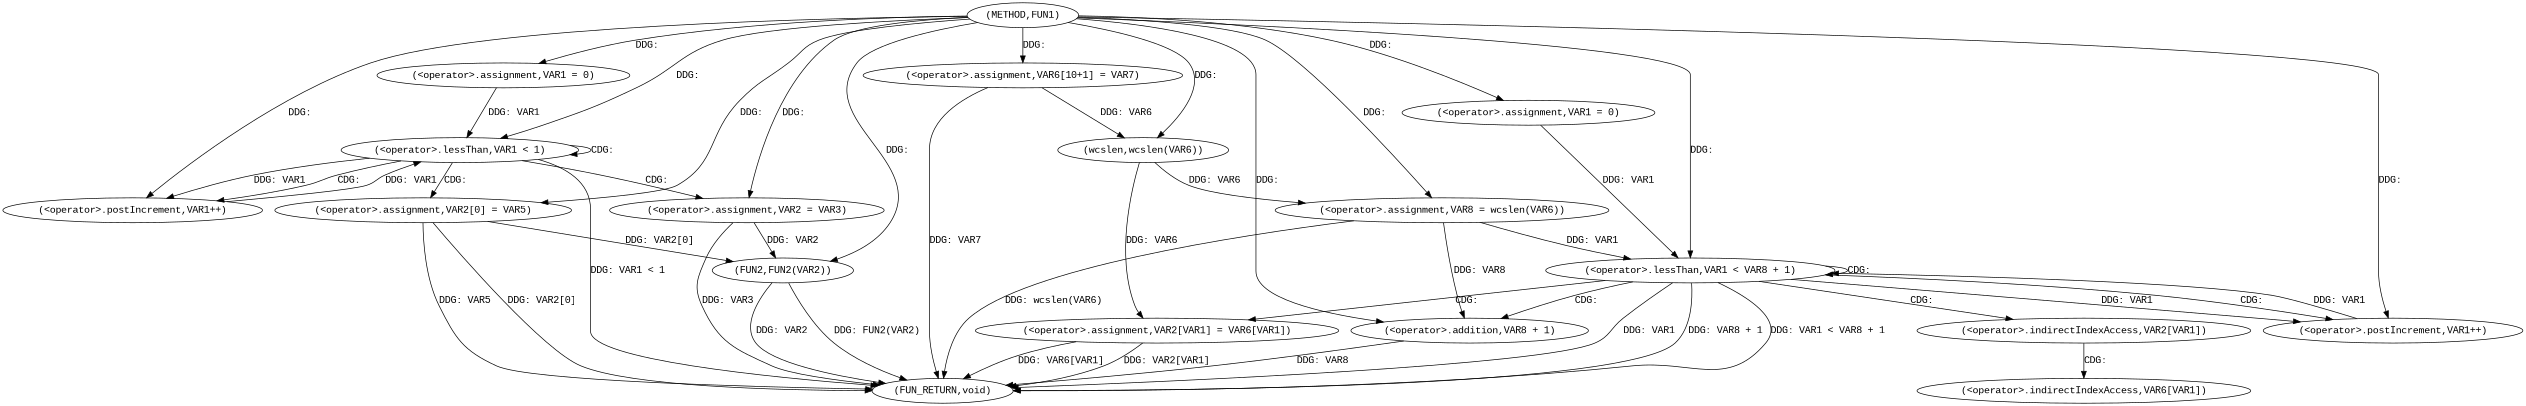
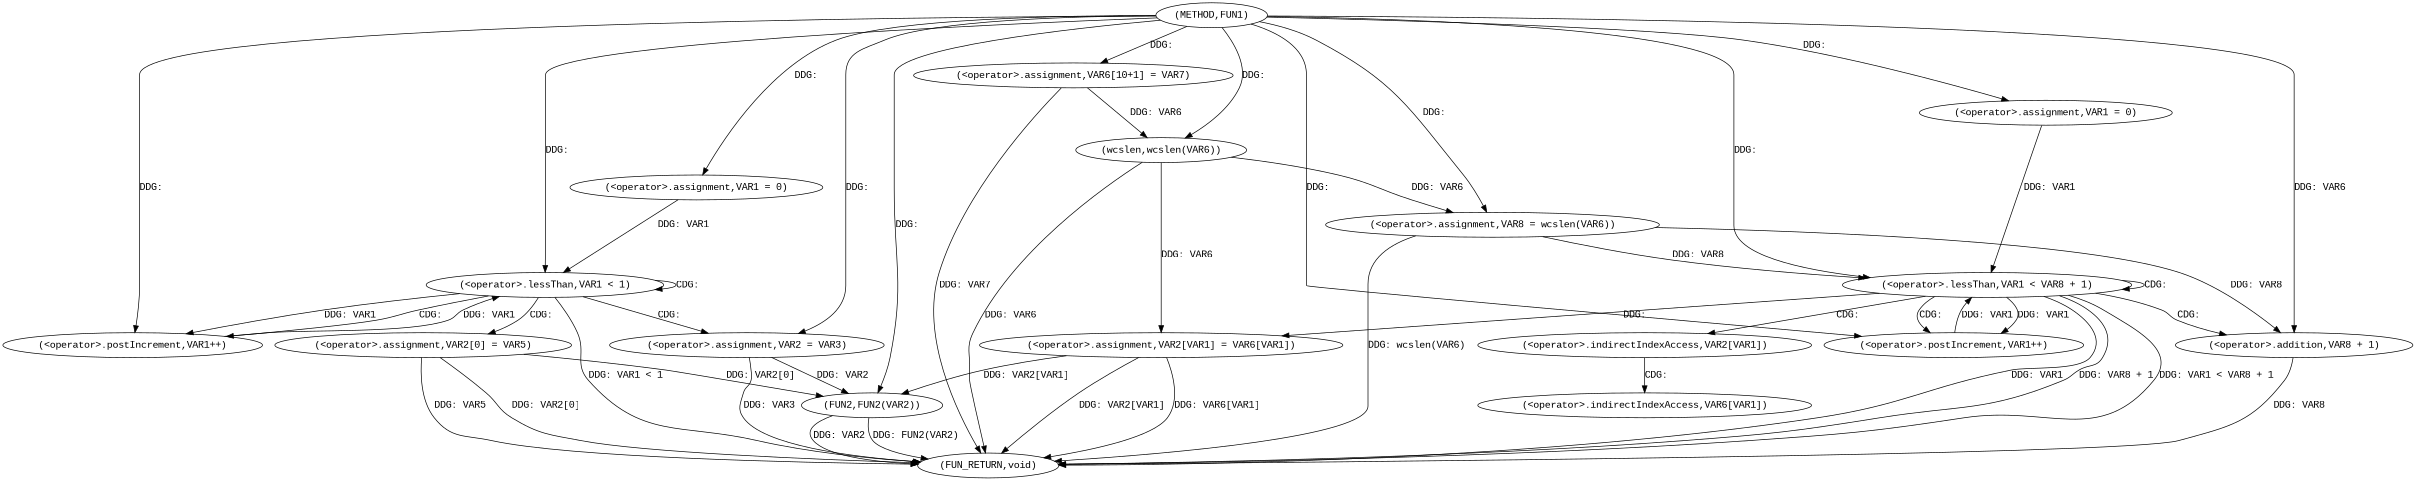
(745, 95) -> none
(1270, 180) -> (2320, 187)
(1592, 240) -> (1698, 255)
none -> (1007, 279)
(1470, 301) -> (1638, 315)
none -> (986, 369)
